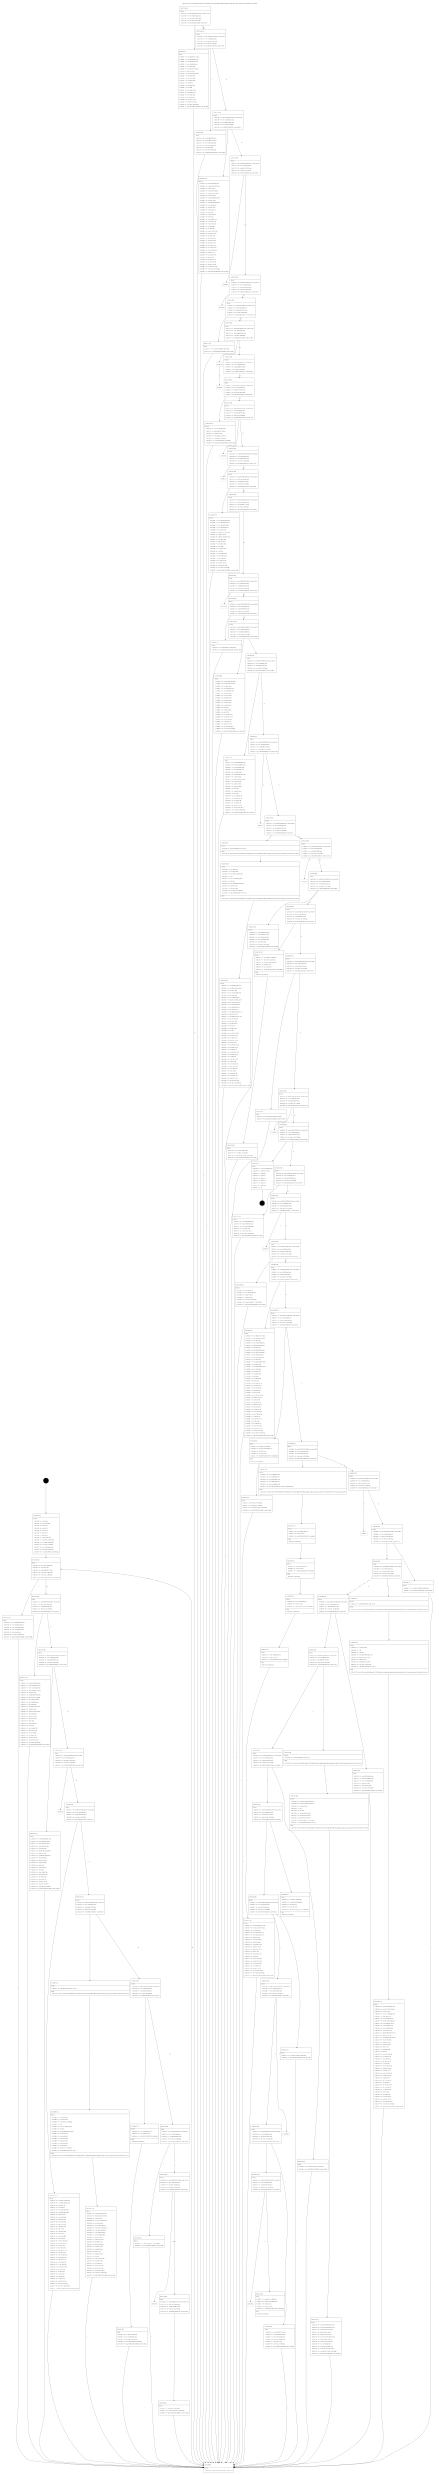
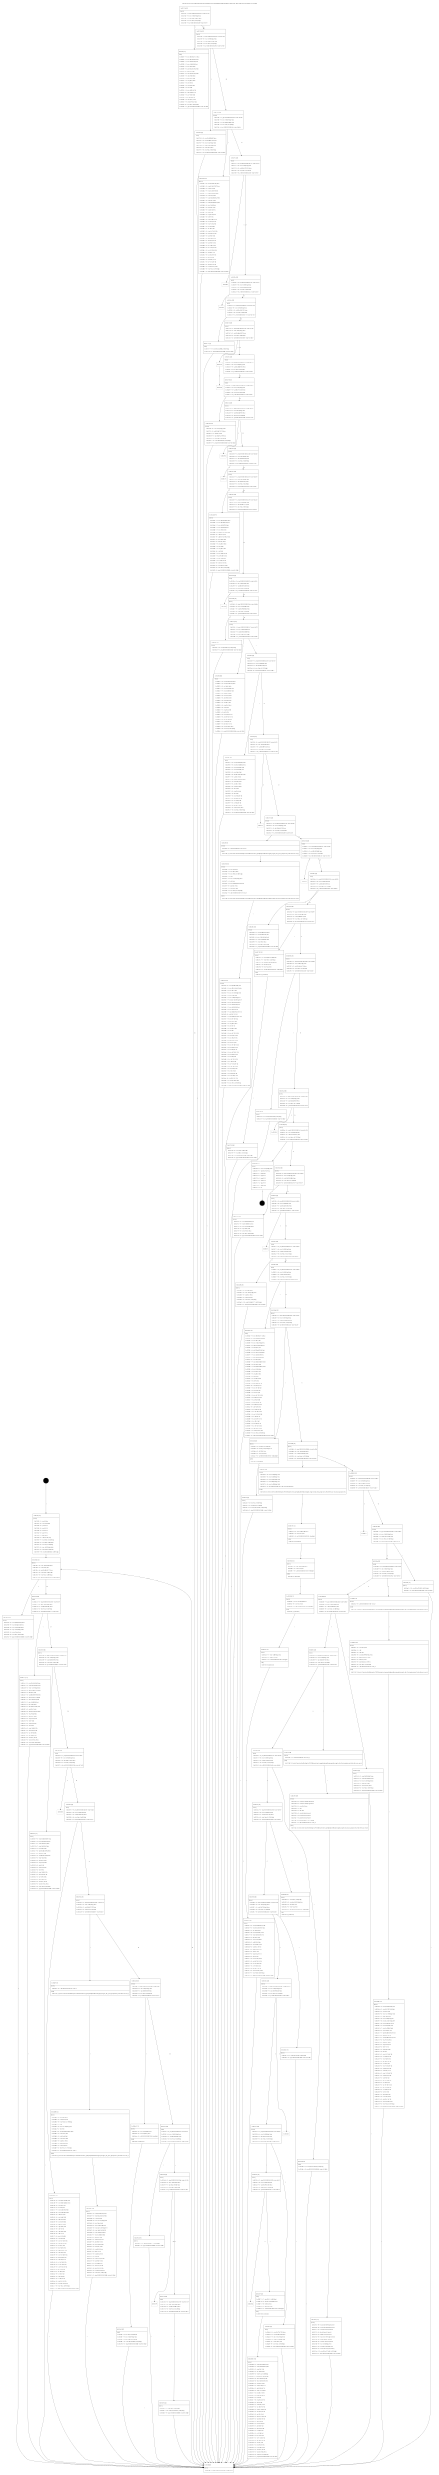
none -> (263, 2408)
